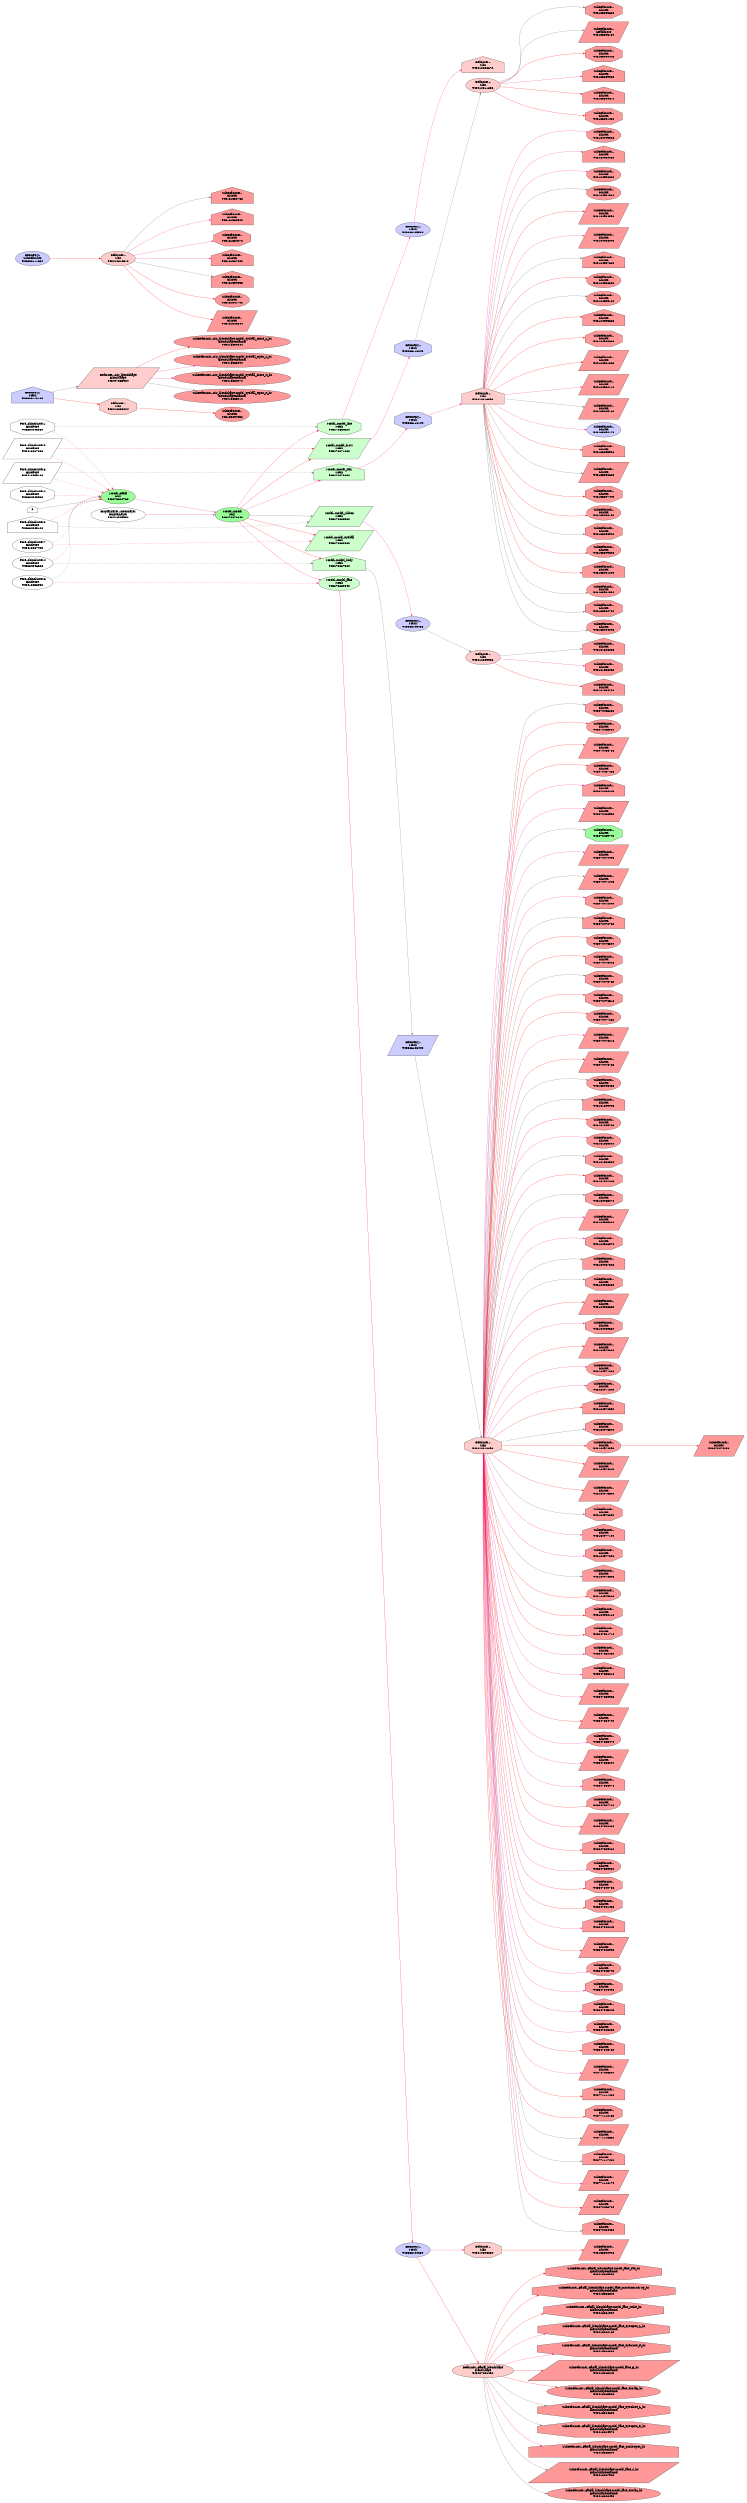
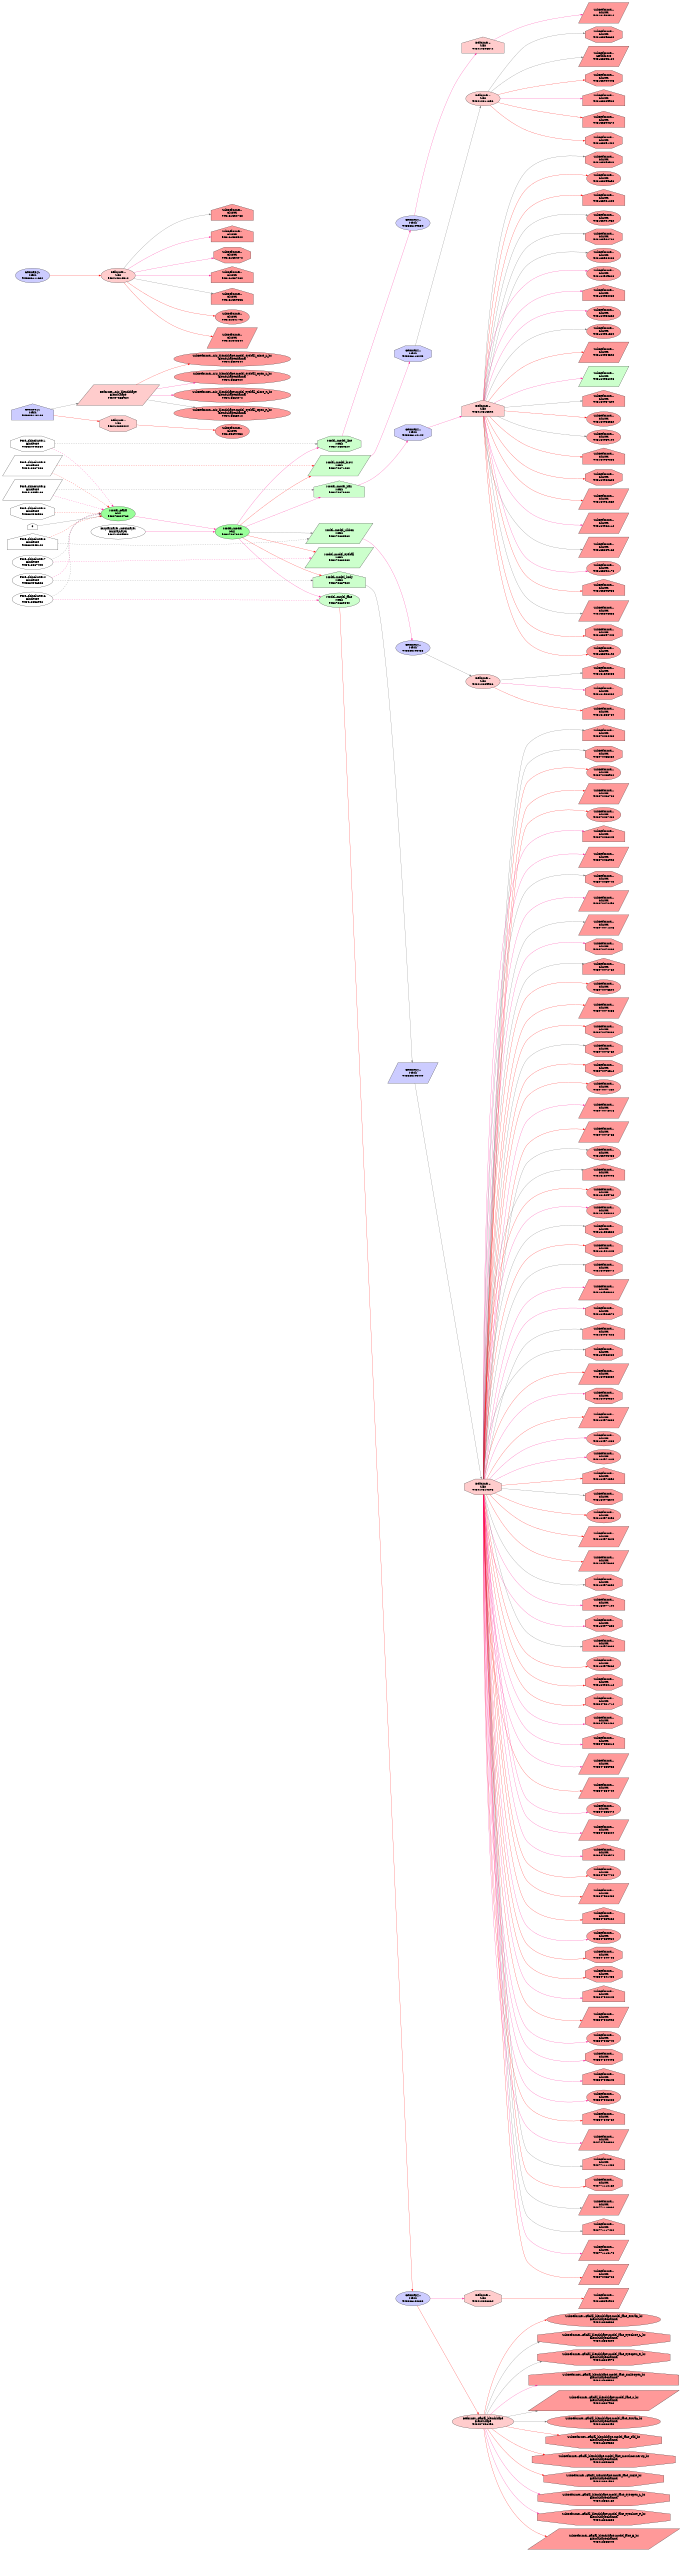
none -> (604, 13)
(604, 238) -> (604, 376)
(33, 259) -> (33, 276)
(604, 430) -> (604, 568)
(604, 833) -> (604, 879)
(659, 1446) -> (496, 1218)
(490, 1798) -> (509, 2013)
